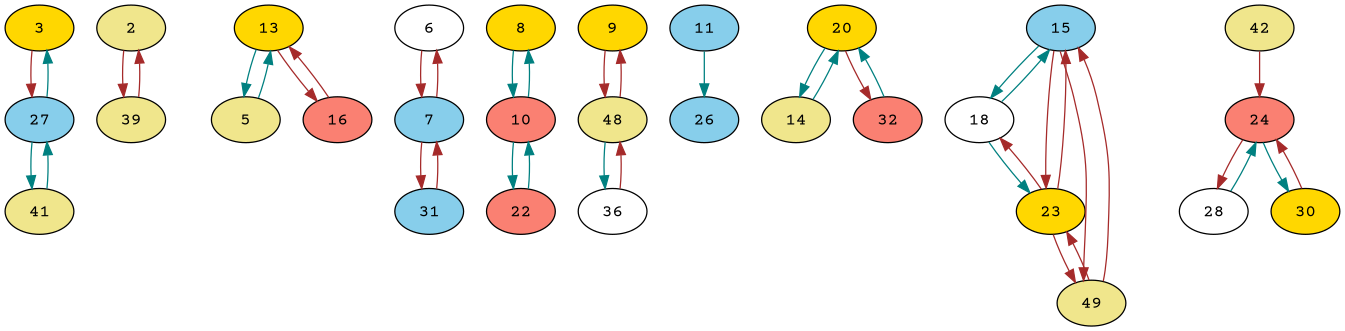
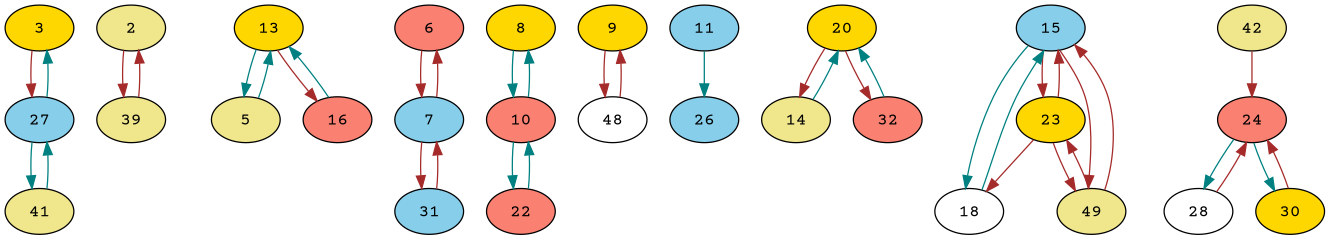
(429, 28) -> (429, 28)
(814, 66) -> (814, 66)
(314, 77) -> (314, 77)
(613, 120) -> (613, 120)
(1232, 158) -> (1221, 158)
(1005, 163) -> none
(1241, 173) -> (1229, 173)
(613, 211) -> none
